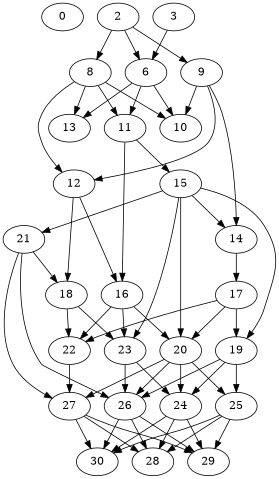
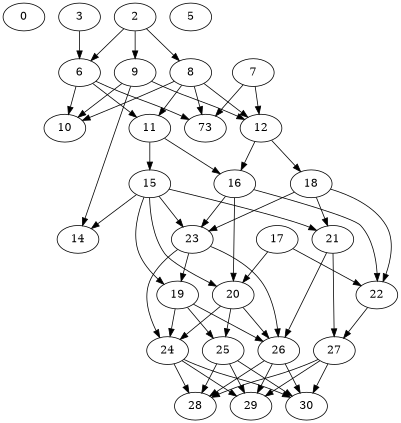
none -> (191, 17)
none -> (253, 73)
(70, 128) -> (205, 128)
(236, 263) -> none
(43, 264) -> (319, 203)
(236, 319) -> (186, 263)
(130, 376) -> none
